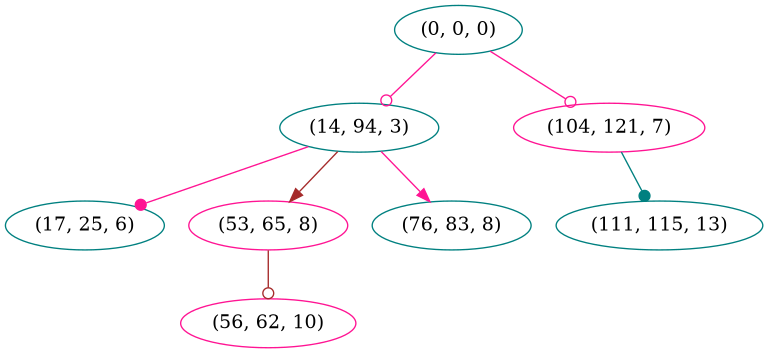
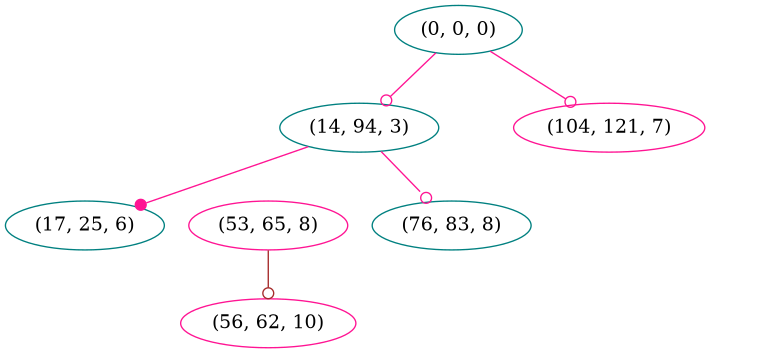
(319, 172) -> none
(401, 172) -> (401, 172)
(659, 225) -> none
